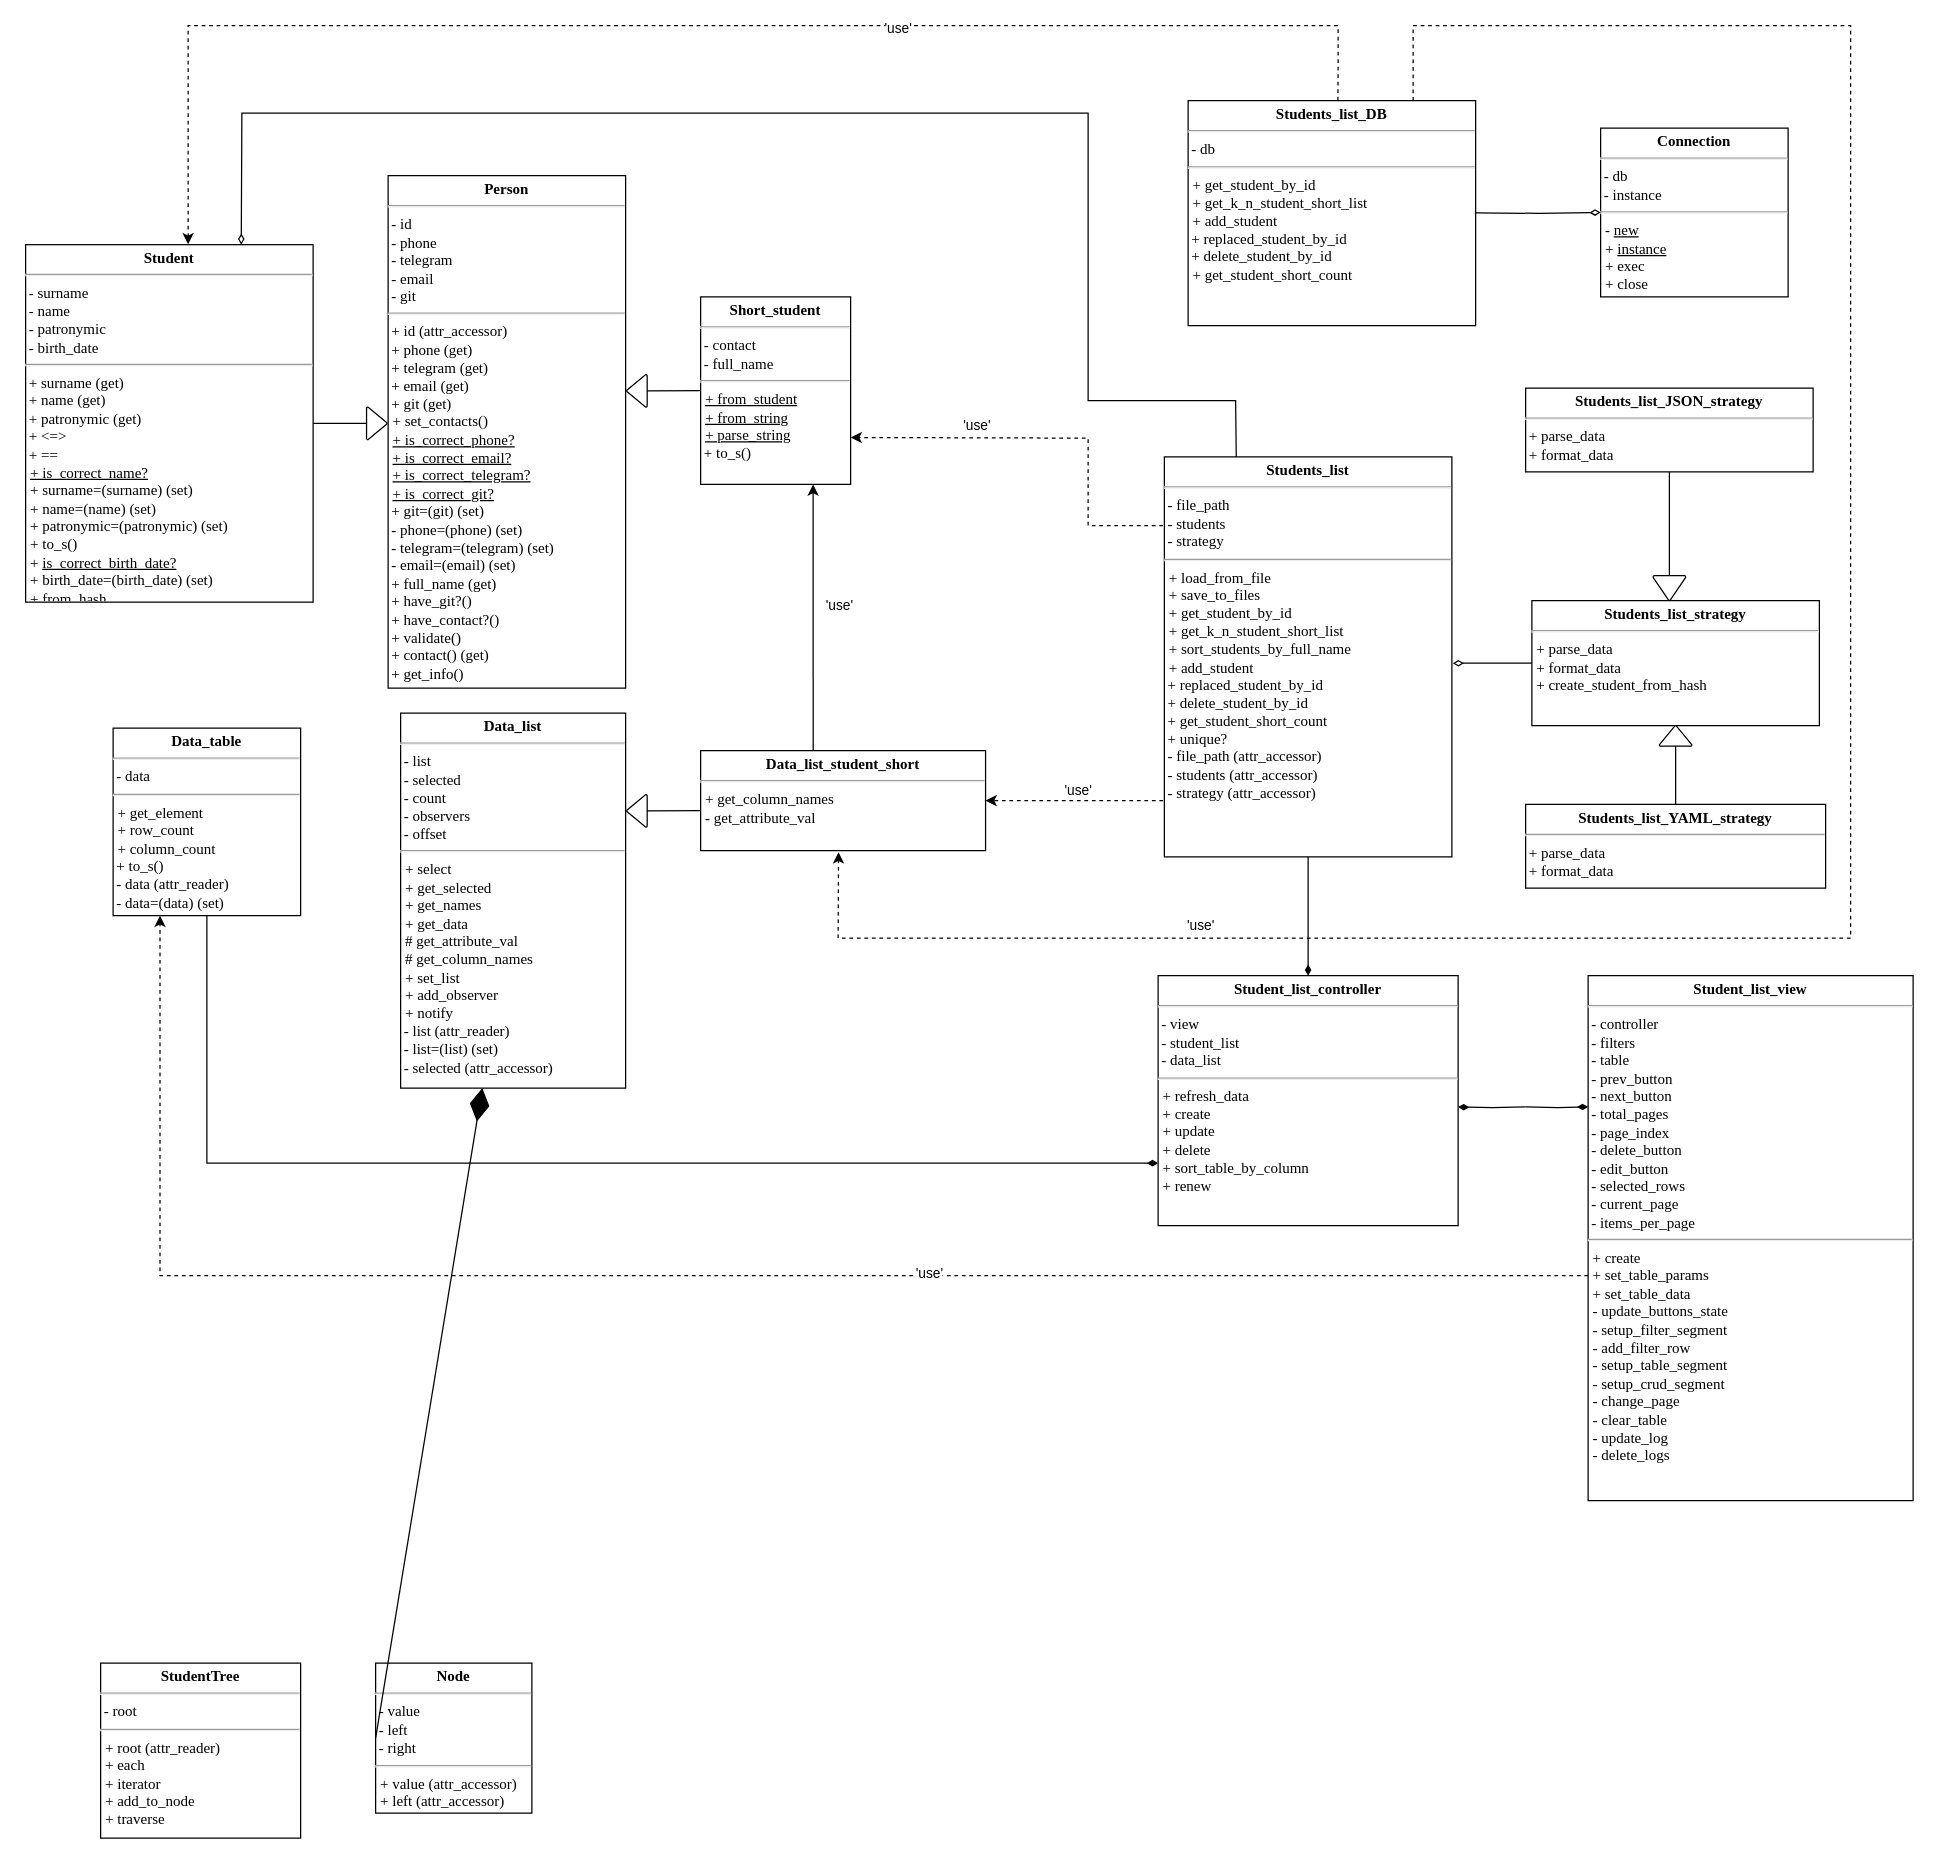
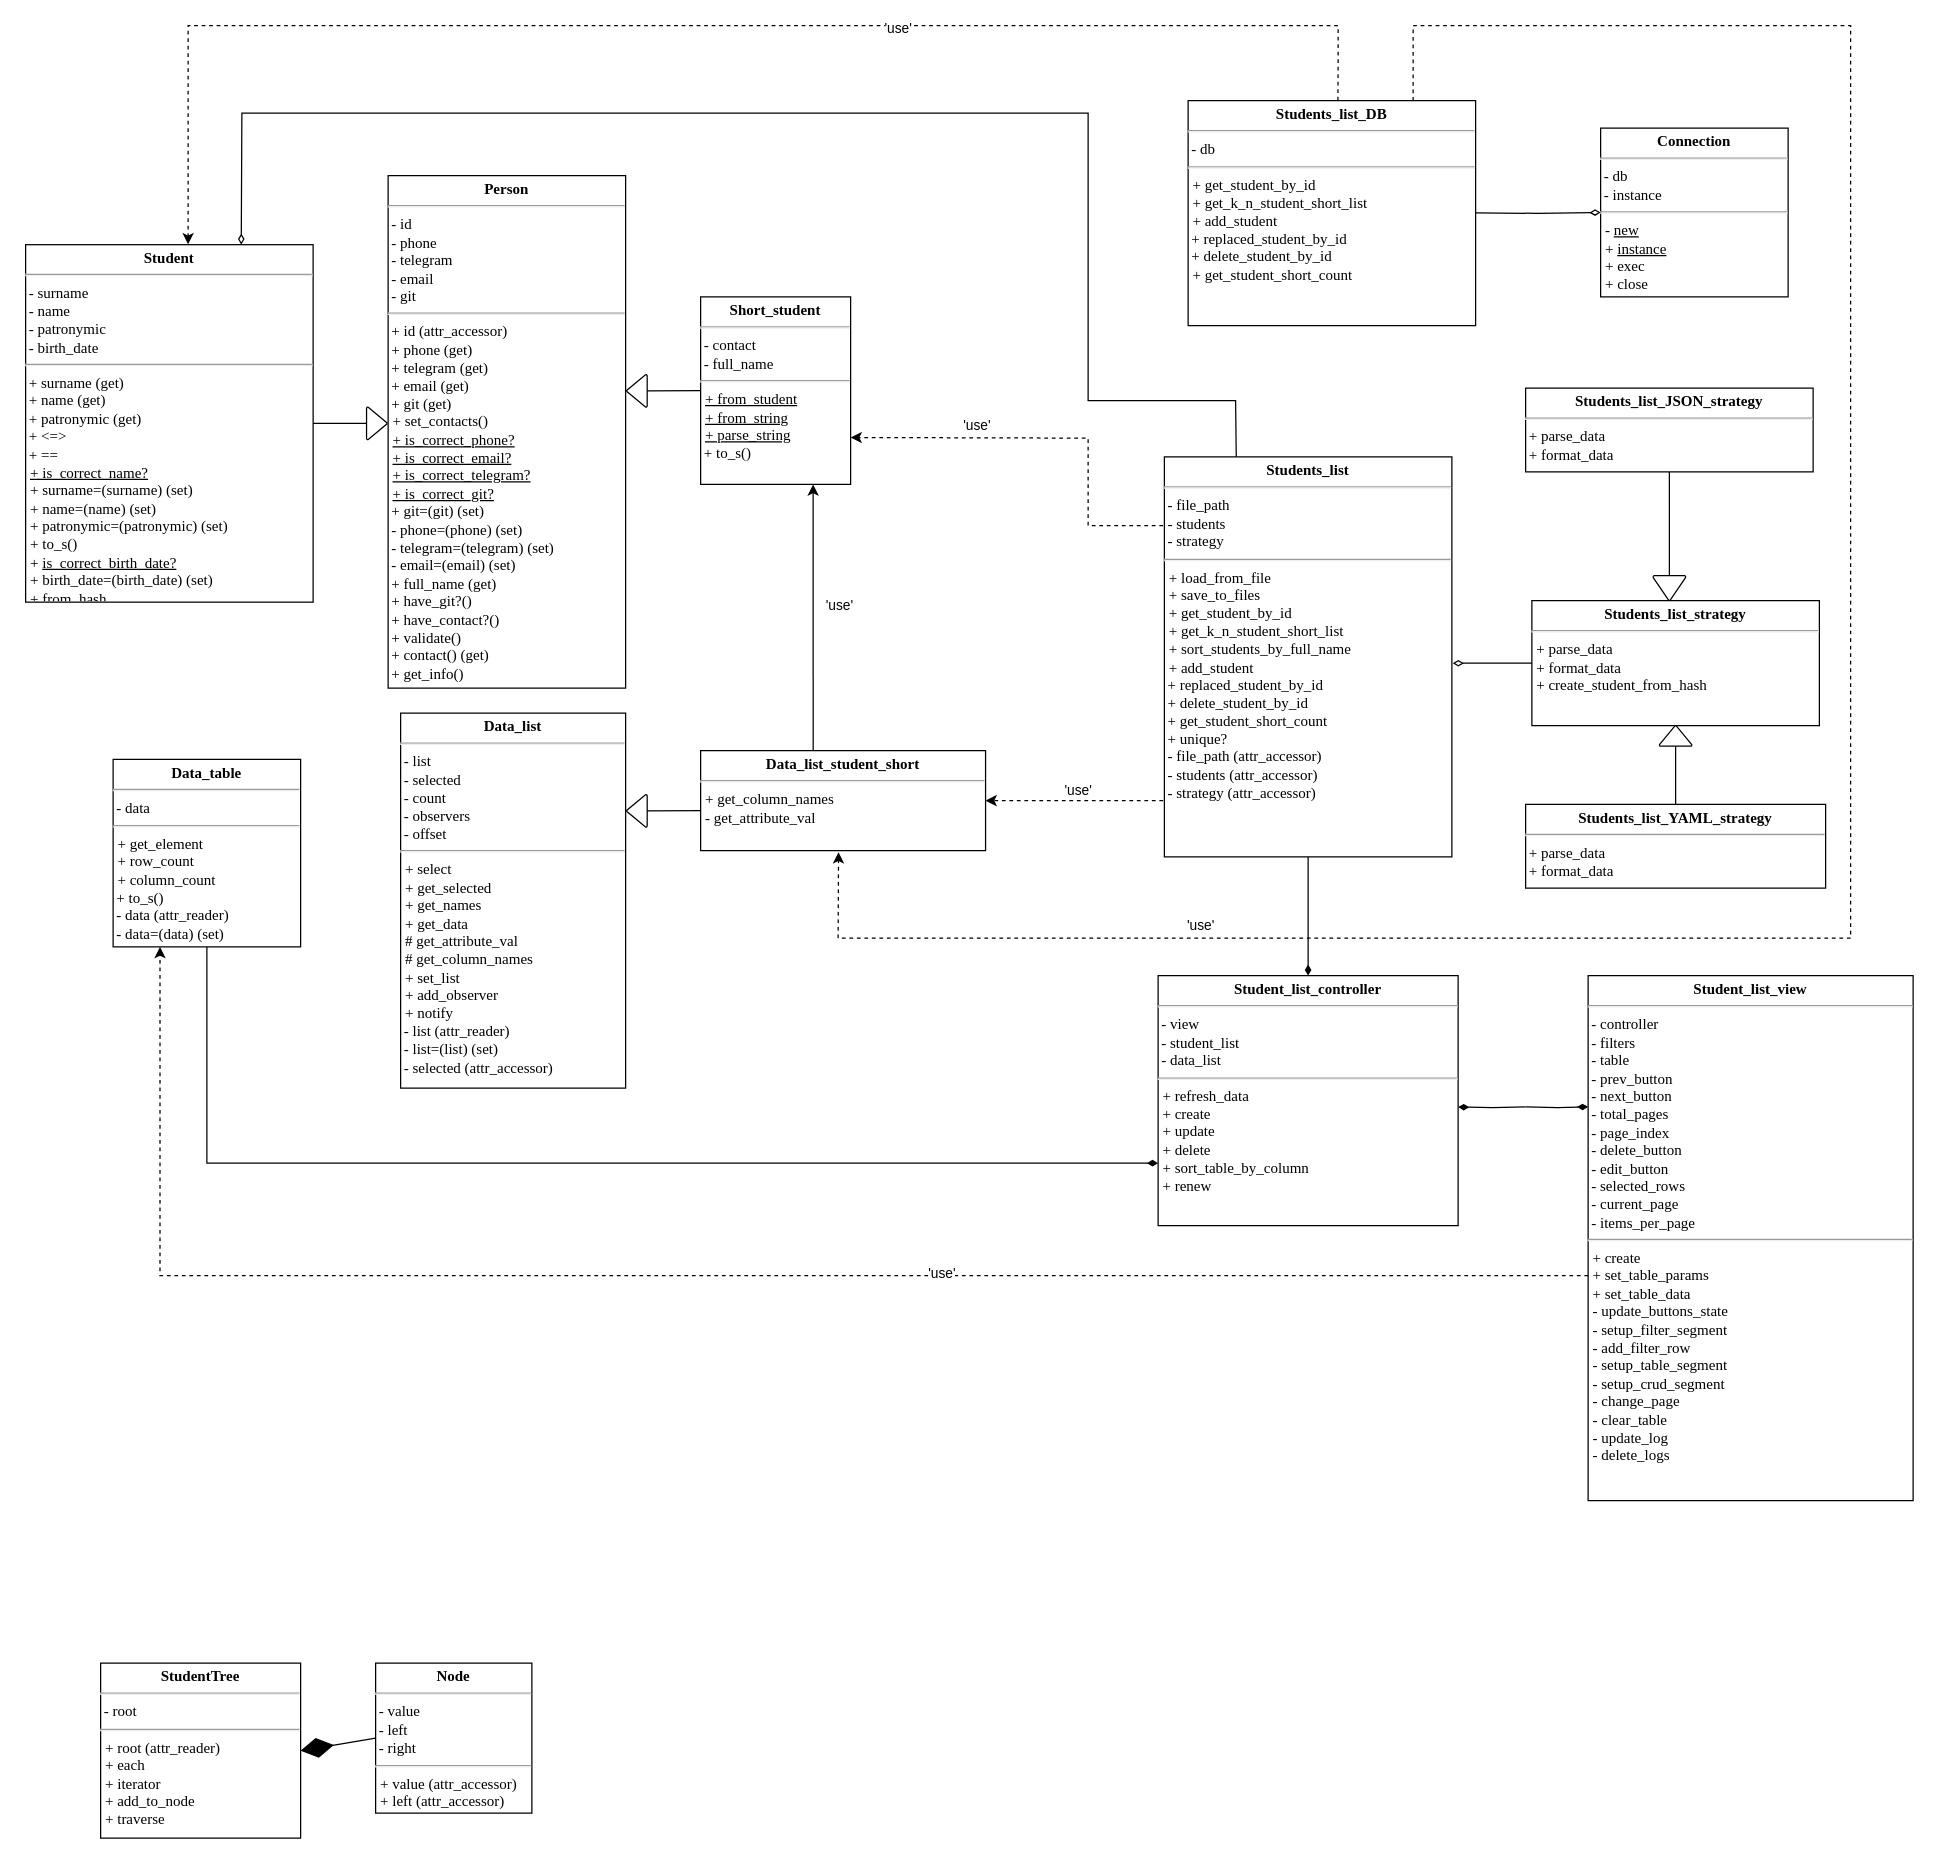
(207, 822) -> (207, 853)
(426, 1429) -> (355, 1742)
